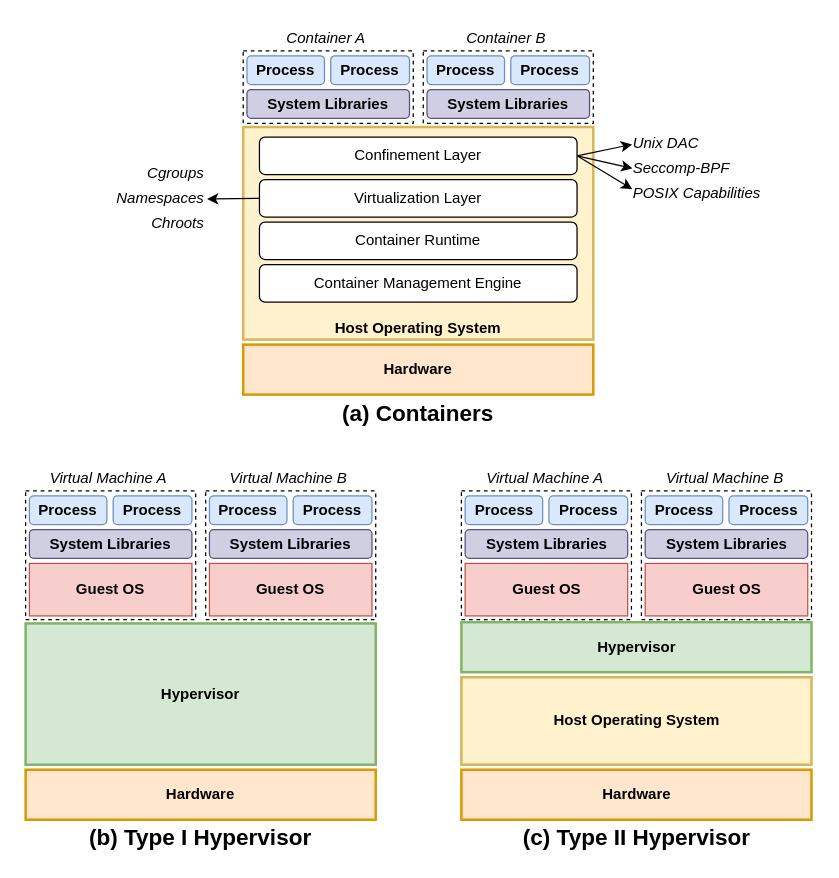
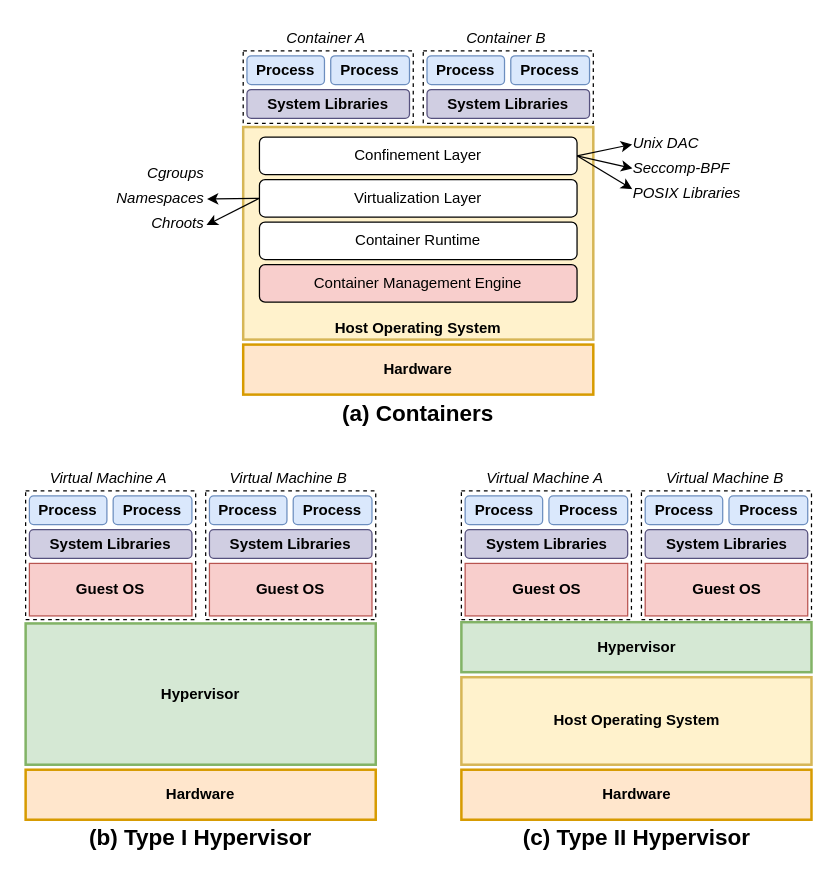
(699, 193) -> (690, 193)
none -> (235, 210)
(418, 283) -> (418, 283)
